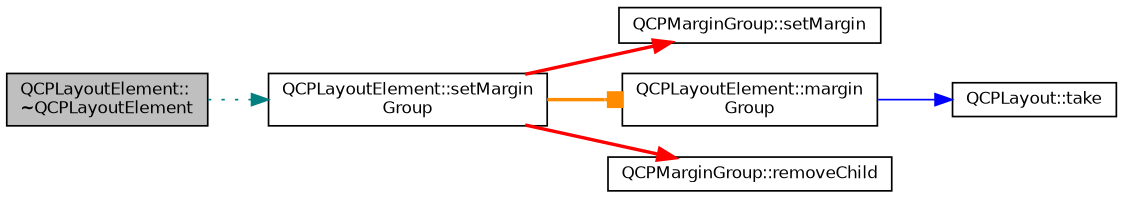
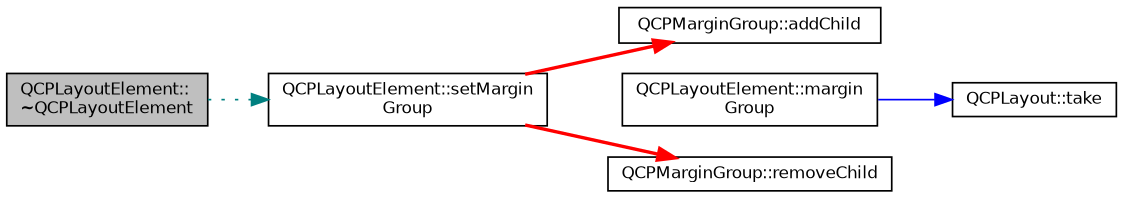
(750, 25) -> (750, 25)
(576, 100) -> none
